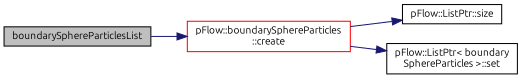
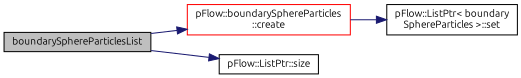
(371, 24) -> (180, 54)
